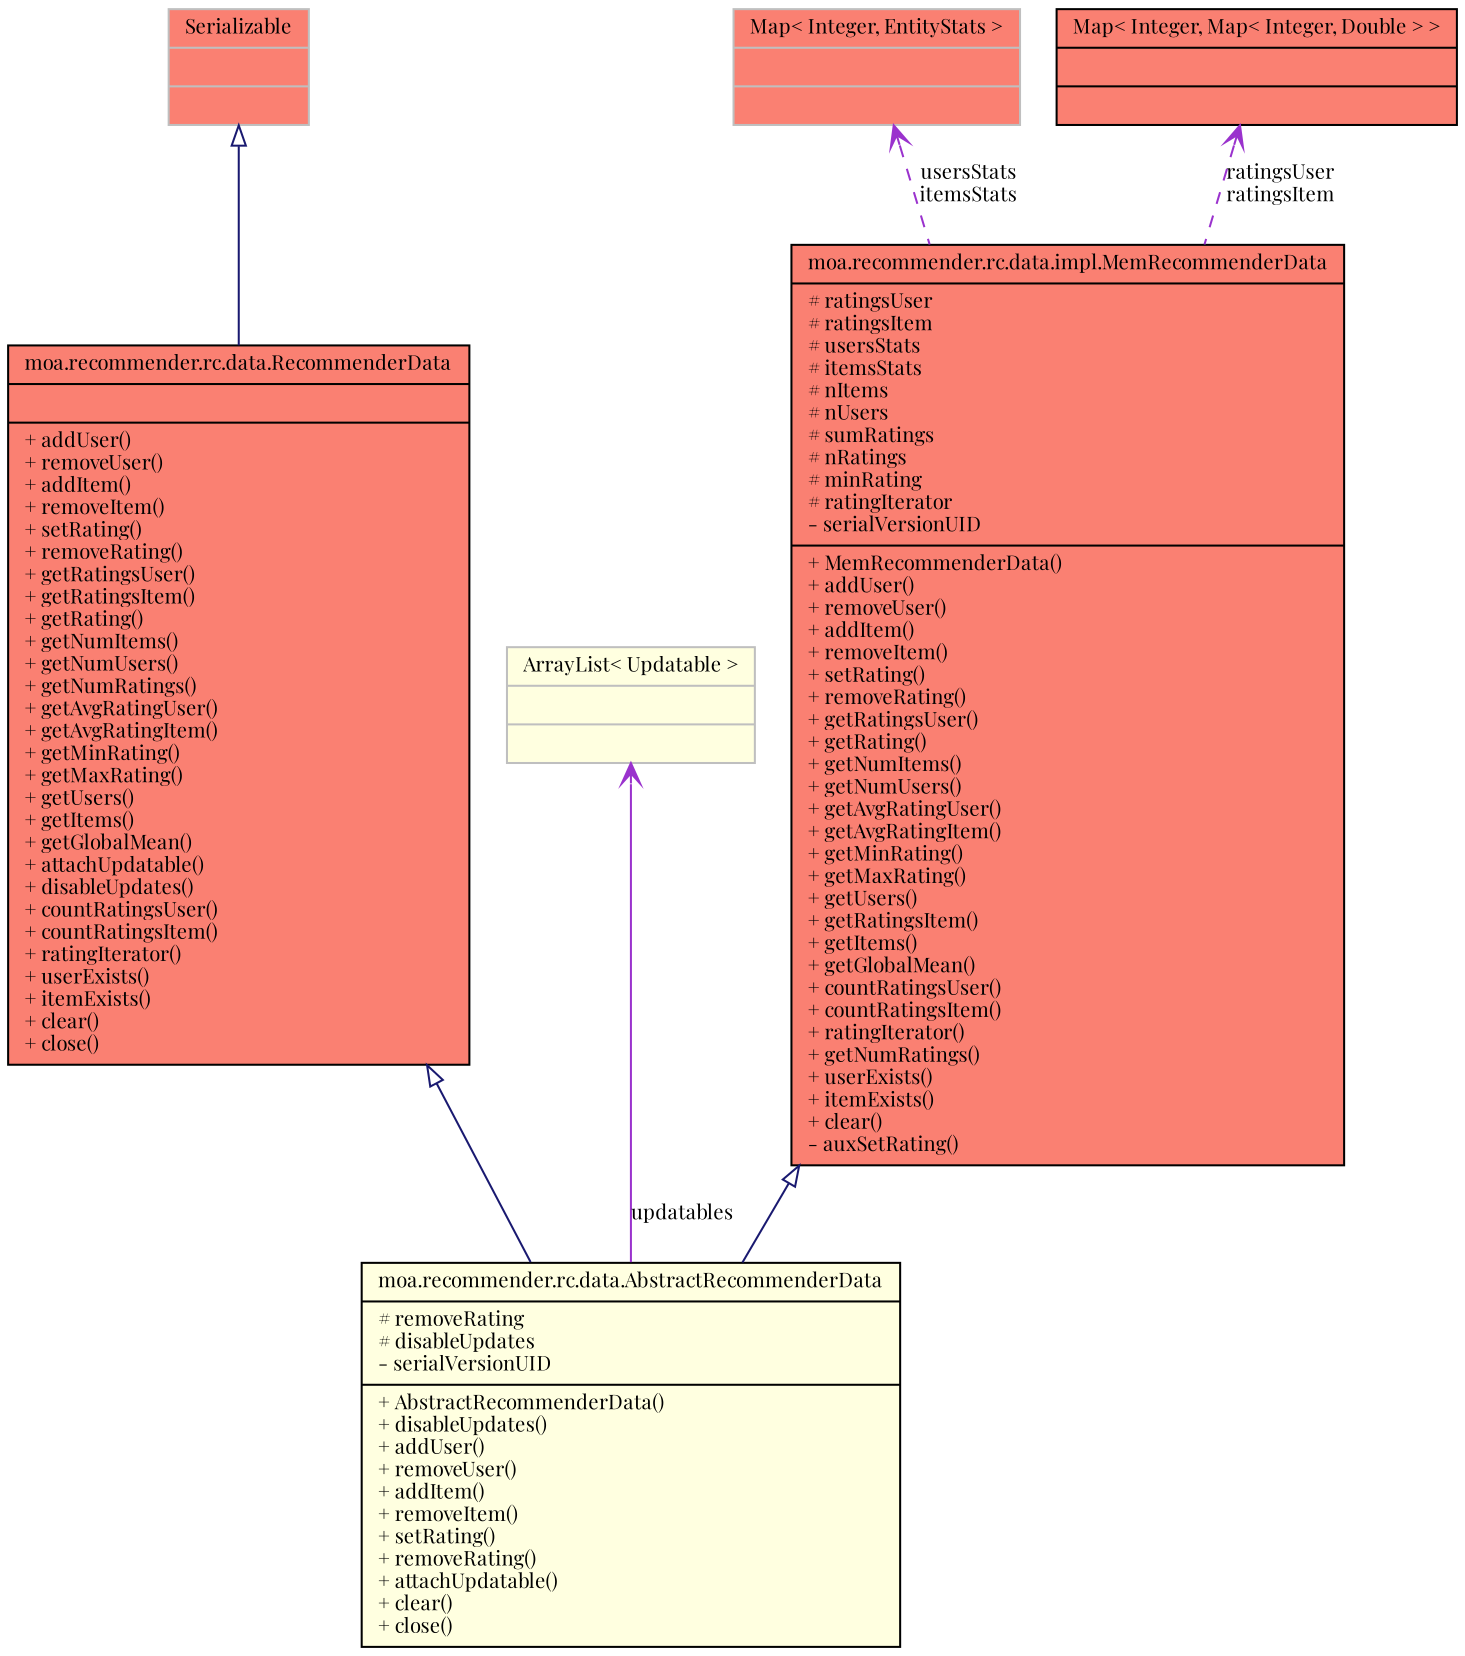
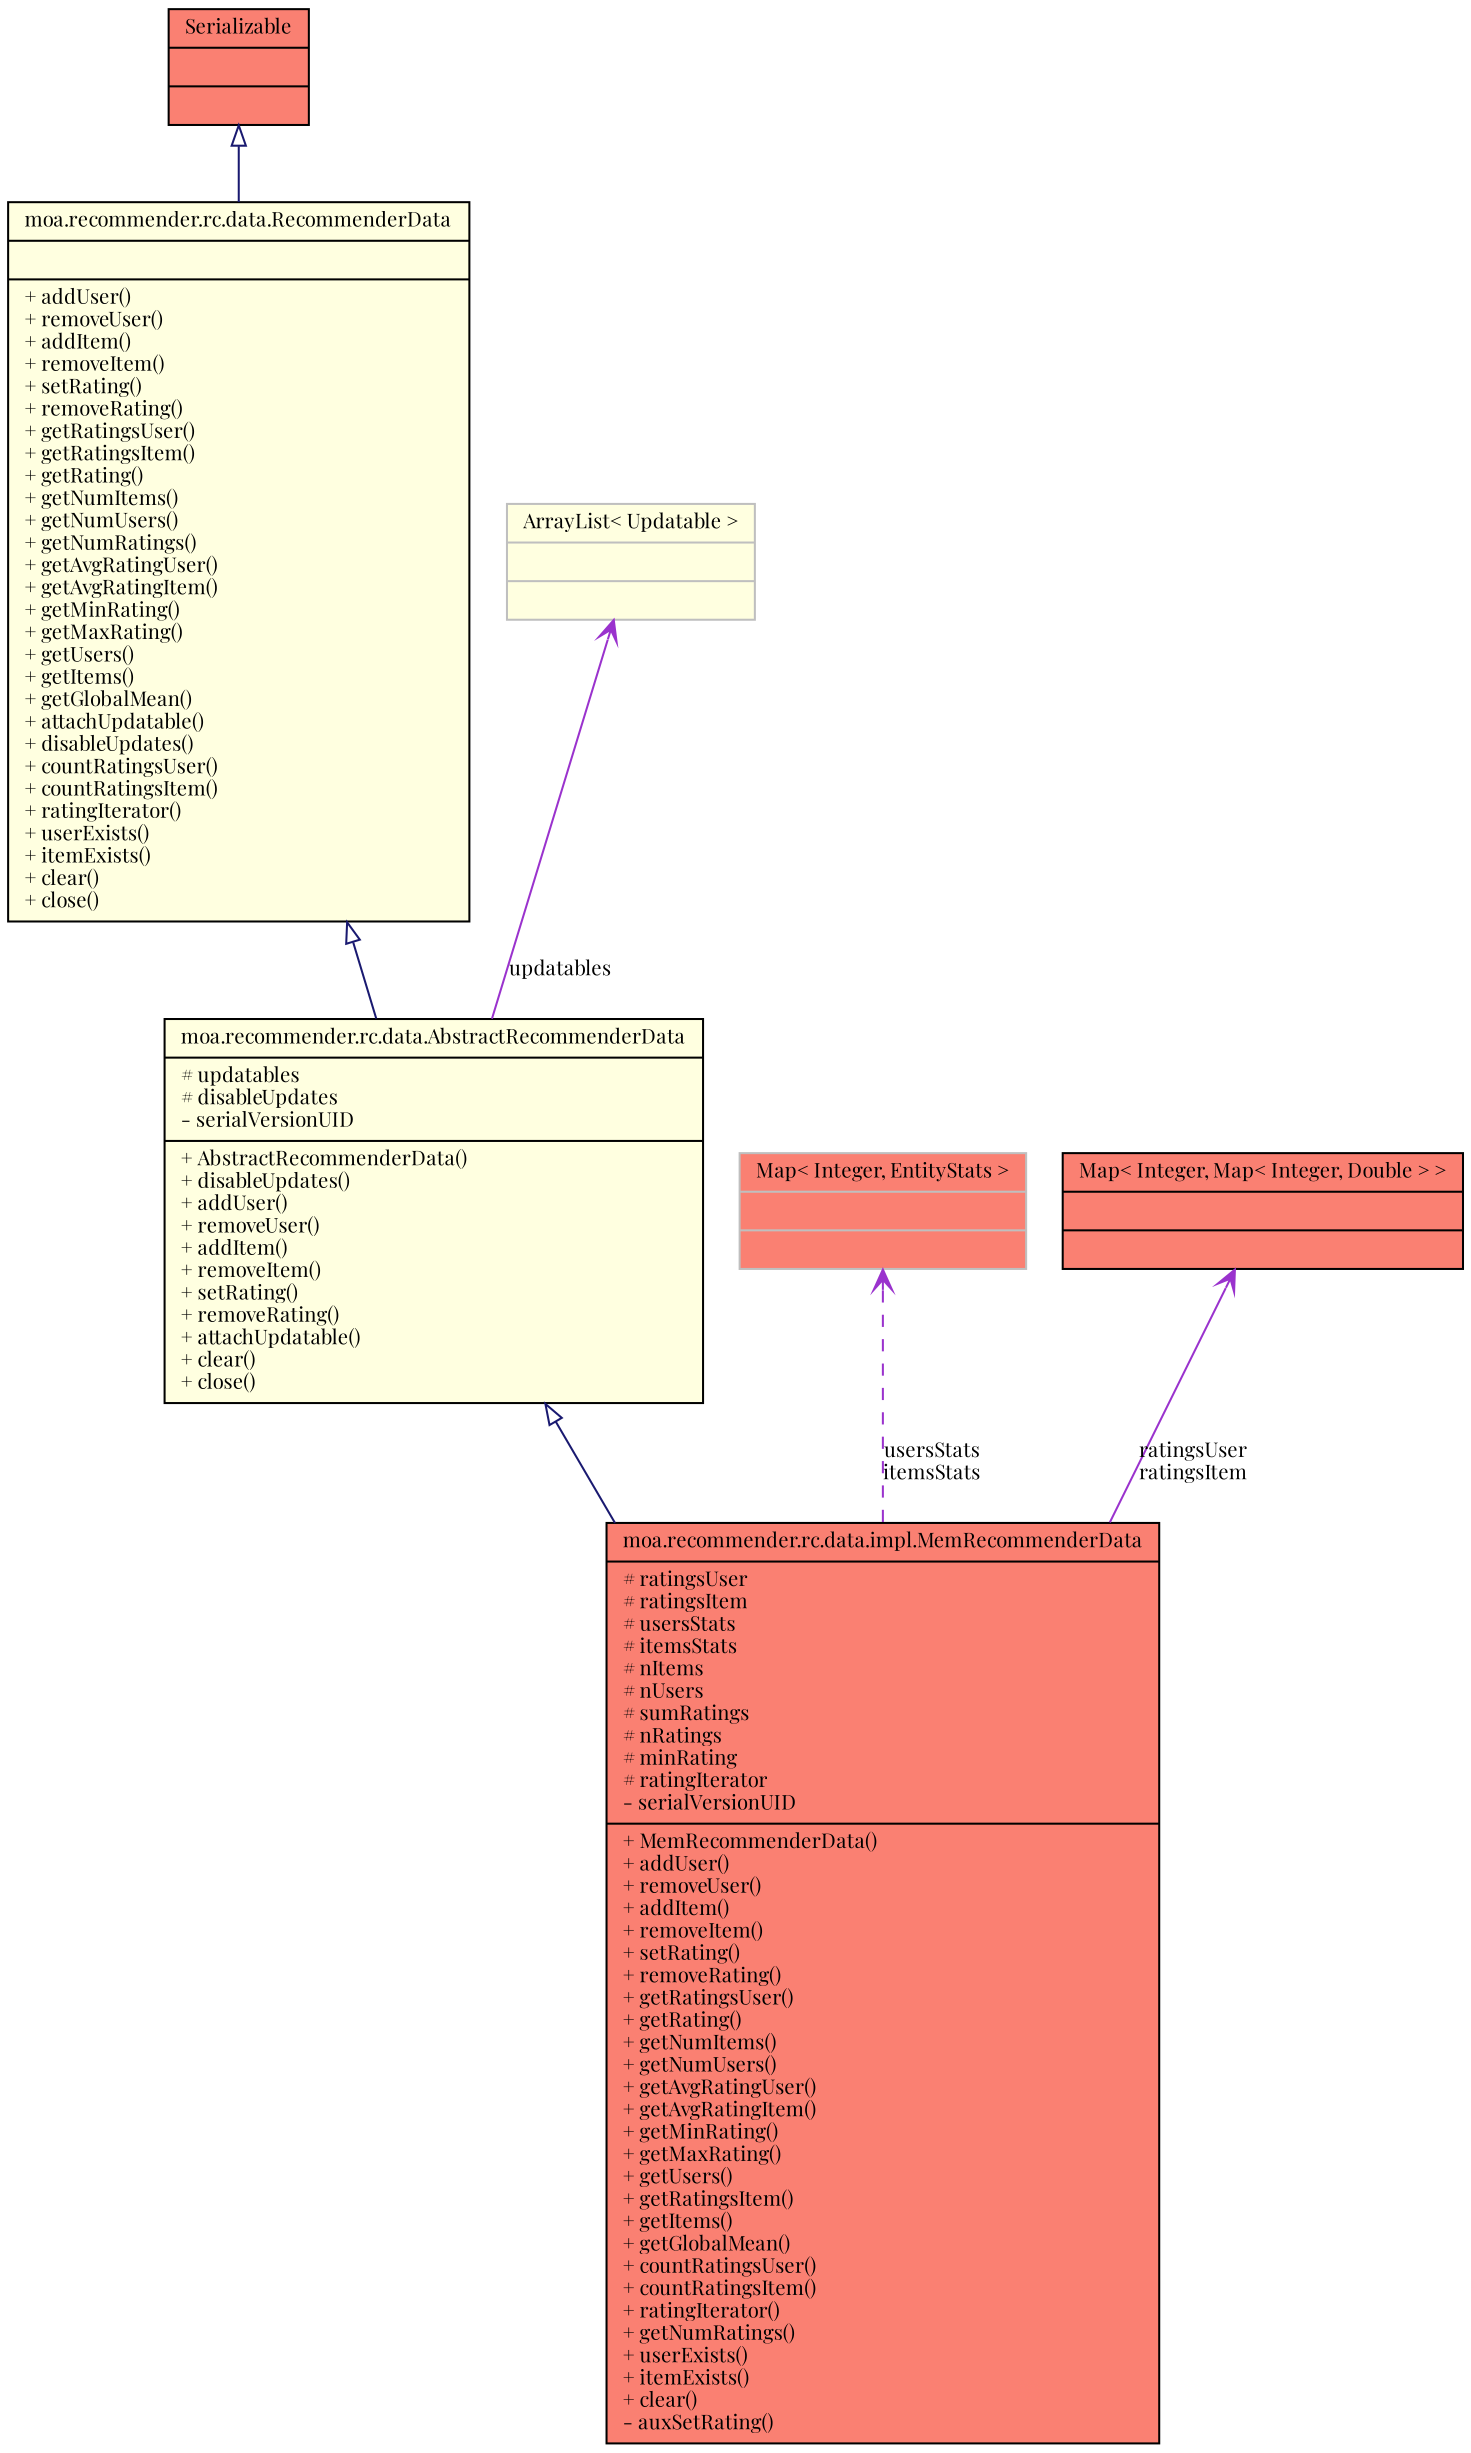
(239, 67) -> (239, 67)
(1219, 195) -> (1168, 1405)
(239, 705) -> (239, 562)
(766, 1223) -> (585, 1472)
(452, 1320) -> (241, 1076)
